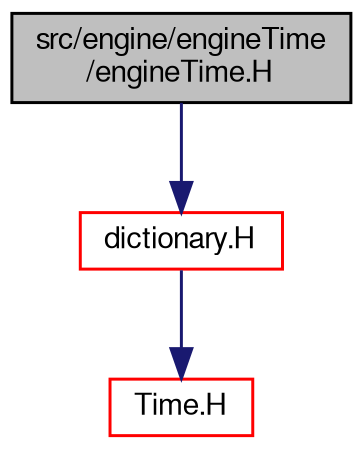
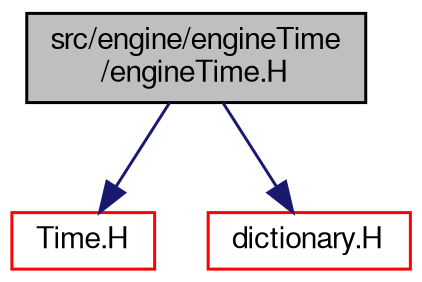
(181, 309) -> (143, 145)
